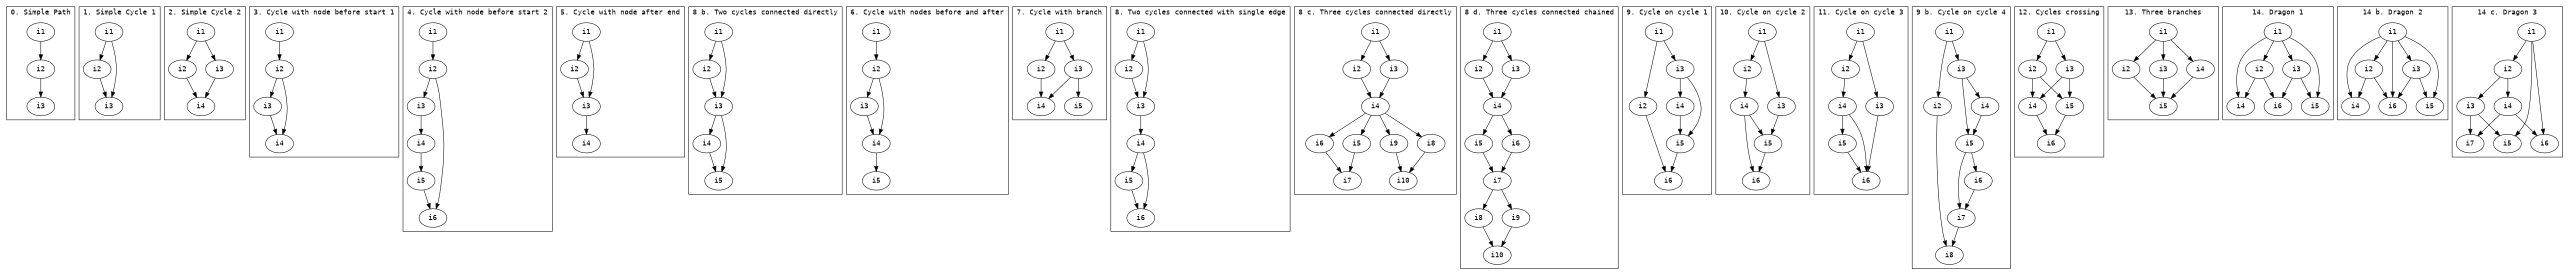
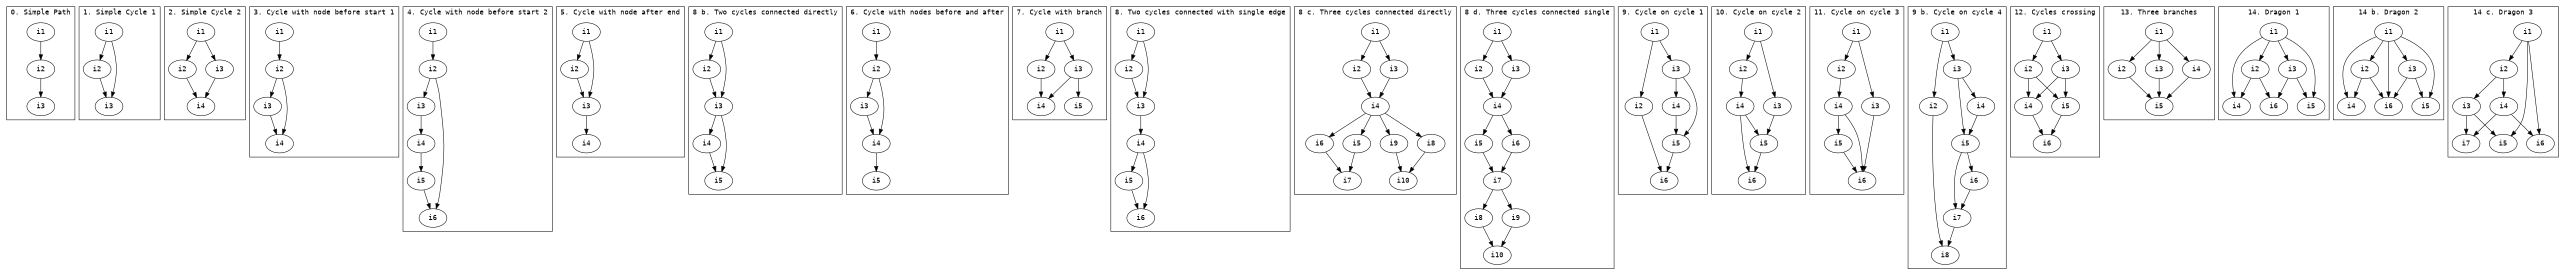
(1539, 13) -> (1537, 13)
